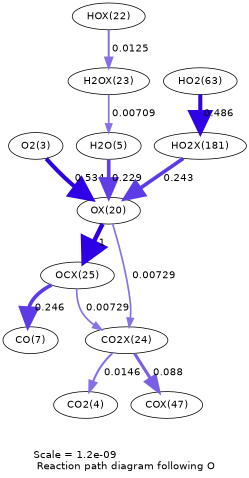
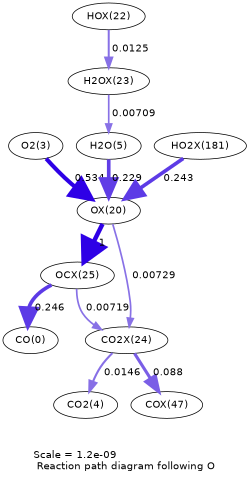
(200, 81) -> none
(106, 308) -> (106, 308)
(31, 340) -> (31, 340)
